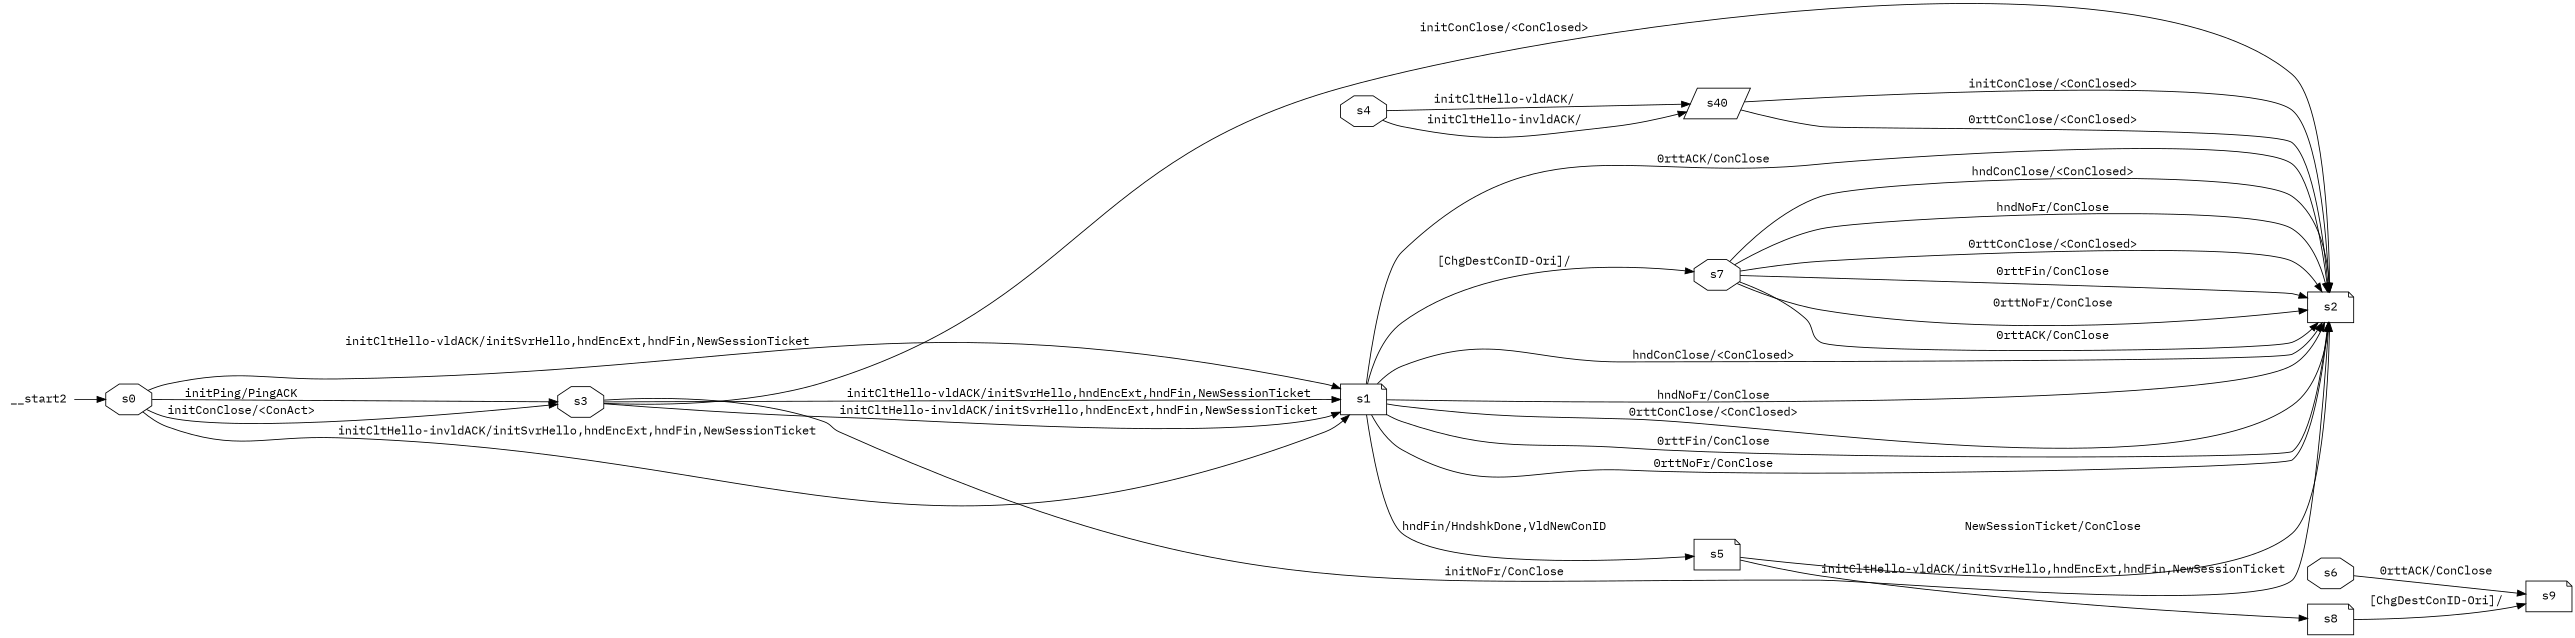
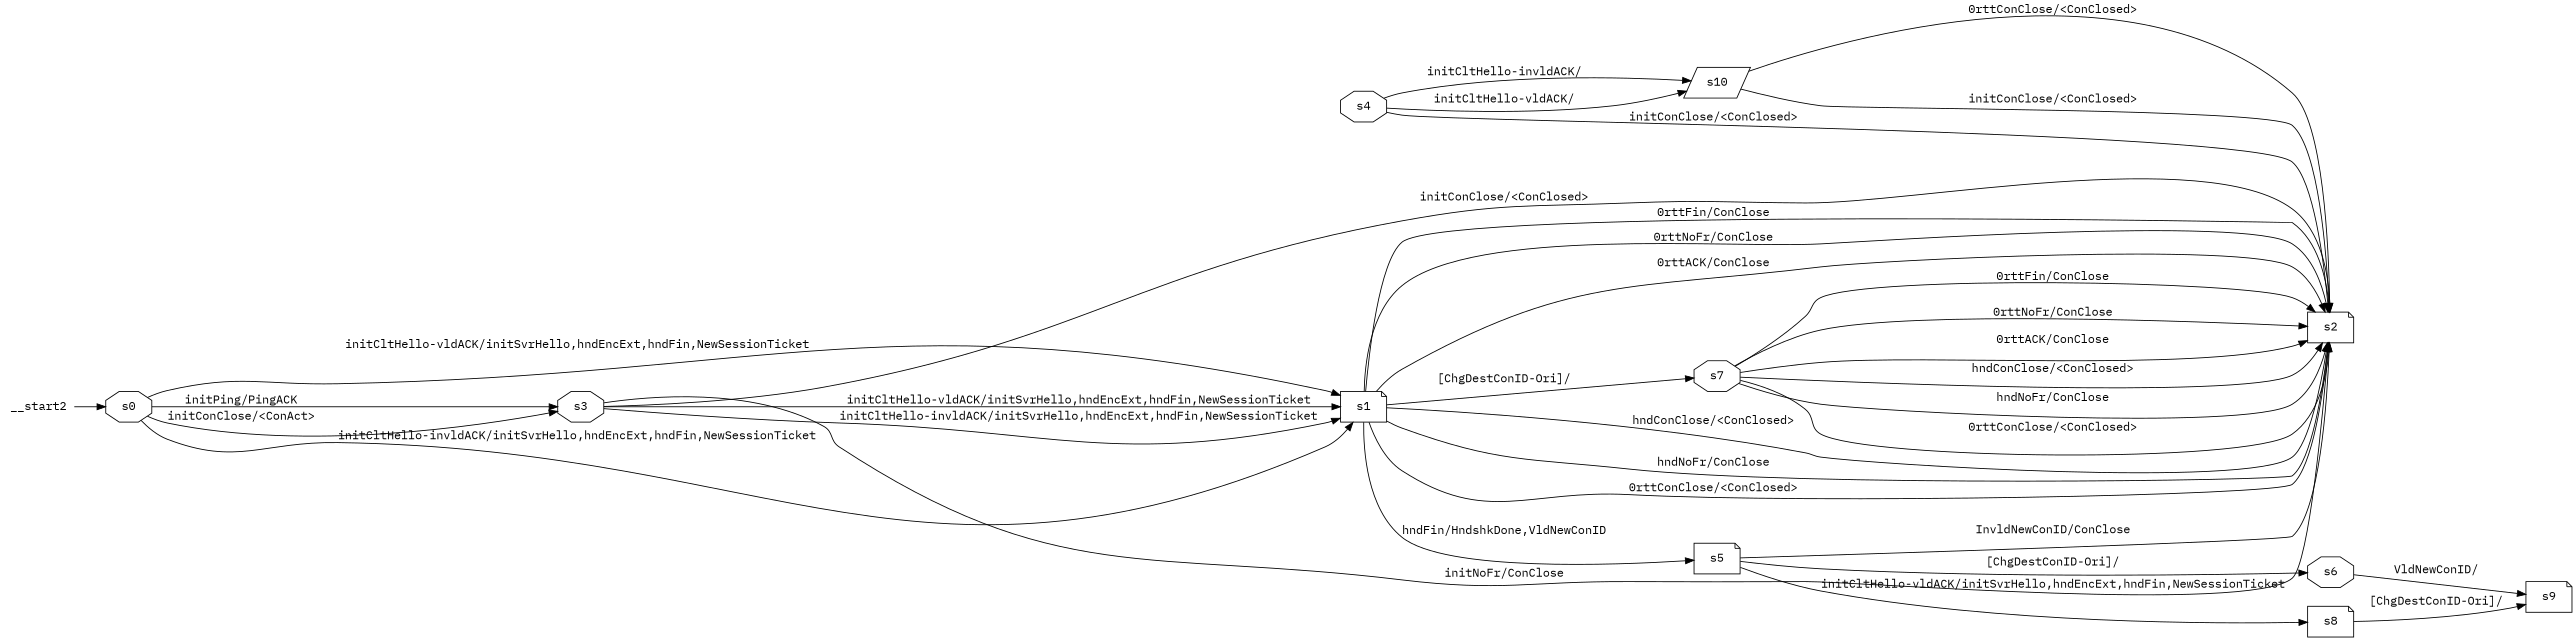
(1717, 103) -> (1717, 83)
none -> (1914, 131)
(2056, 527) -> (2056, 530)
(2440, 571) -> (2440, 570)
none -> (2019, 575)
